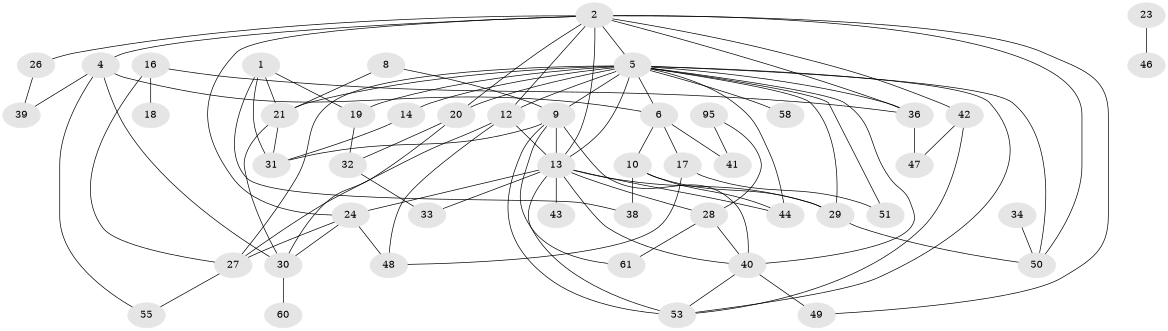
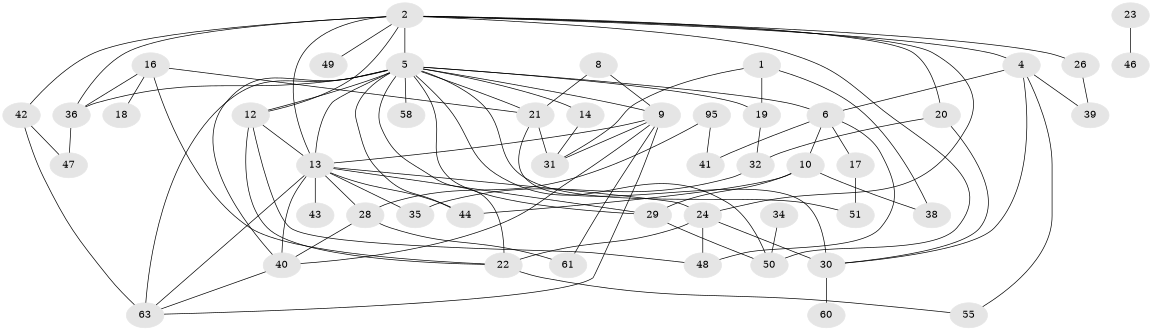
(542, 85) -> none
(270, 90) -> (326, 88)
(427, 215) -> (415, 215)
(578, 252) -> (866, 237)
(233, 265) -> (503, 265)
(782, 290) -> none
(677, 315) -> (145, 315)
